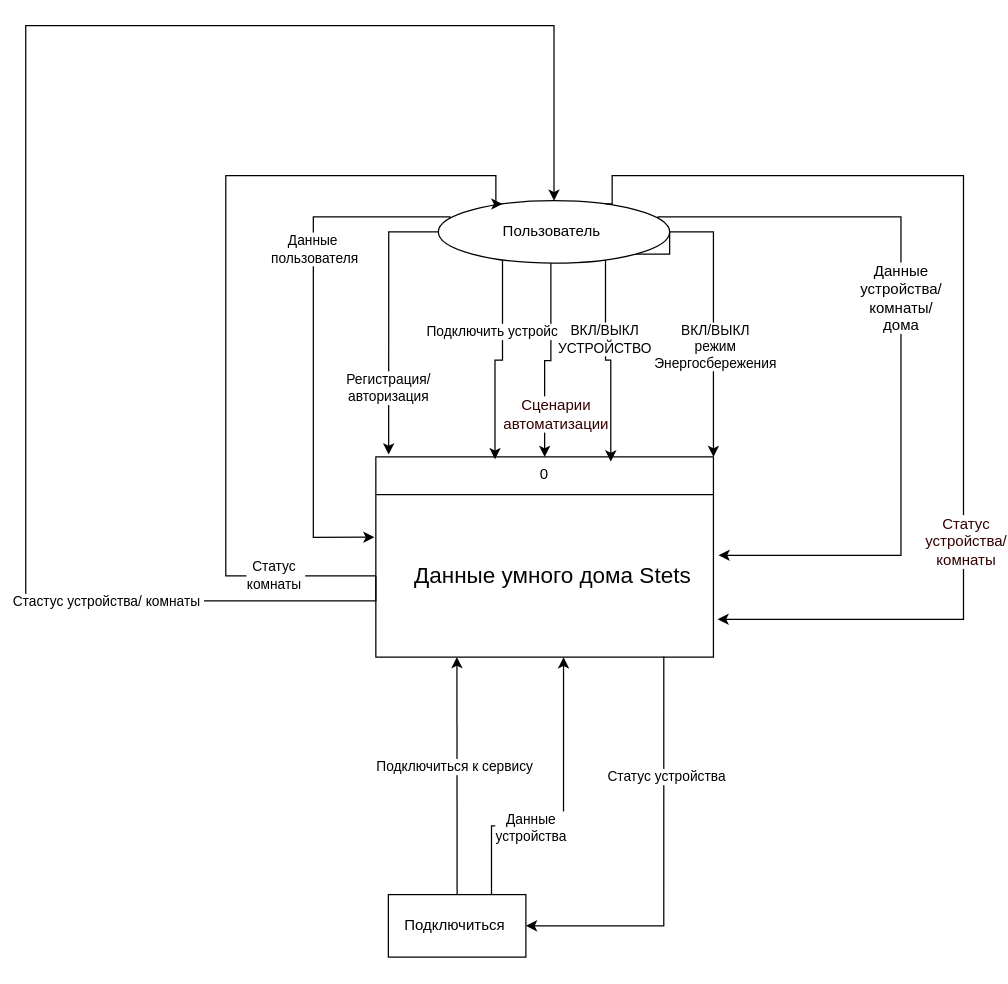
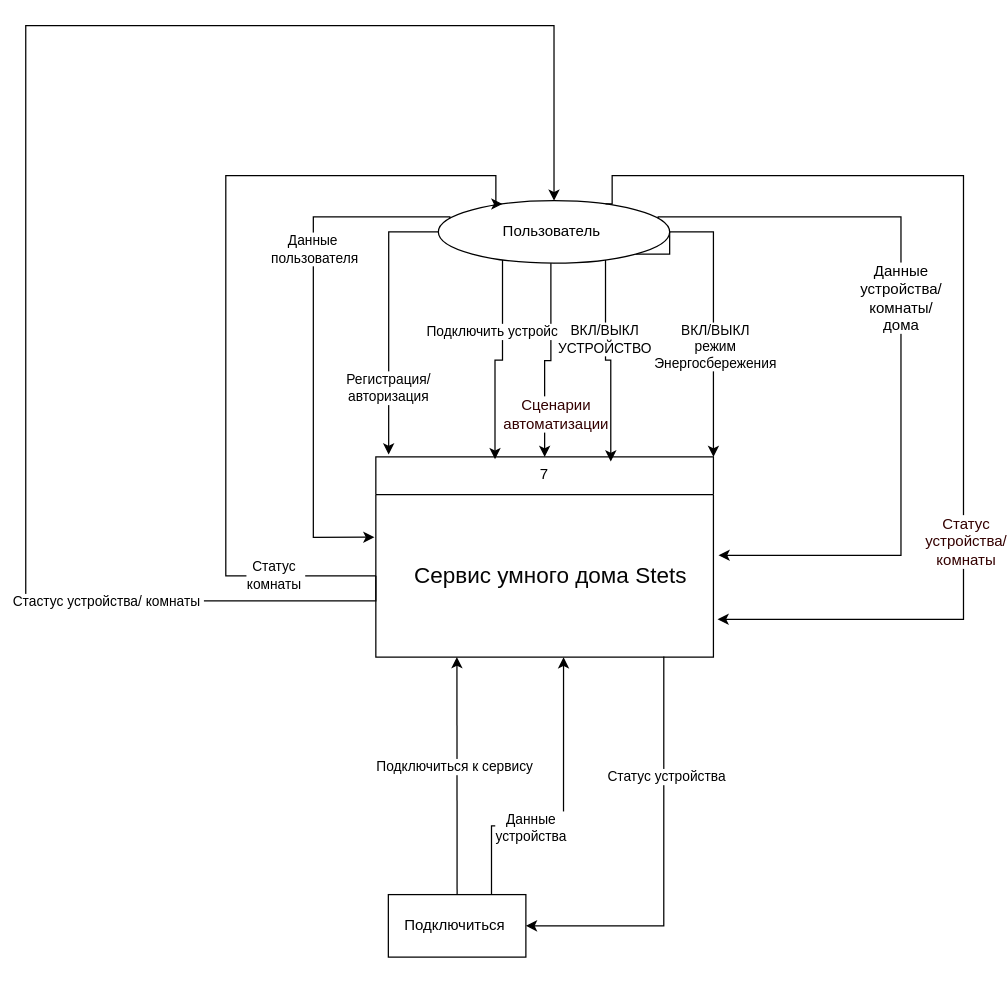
(544, 475) -> (544, 475)
(478, 576) -> (478, 576)
